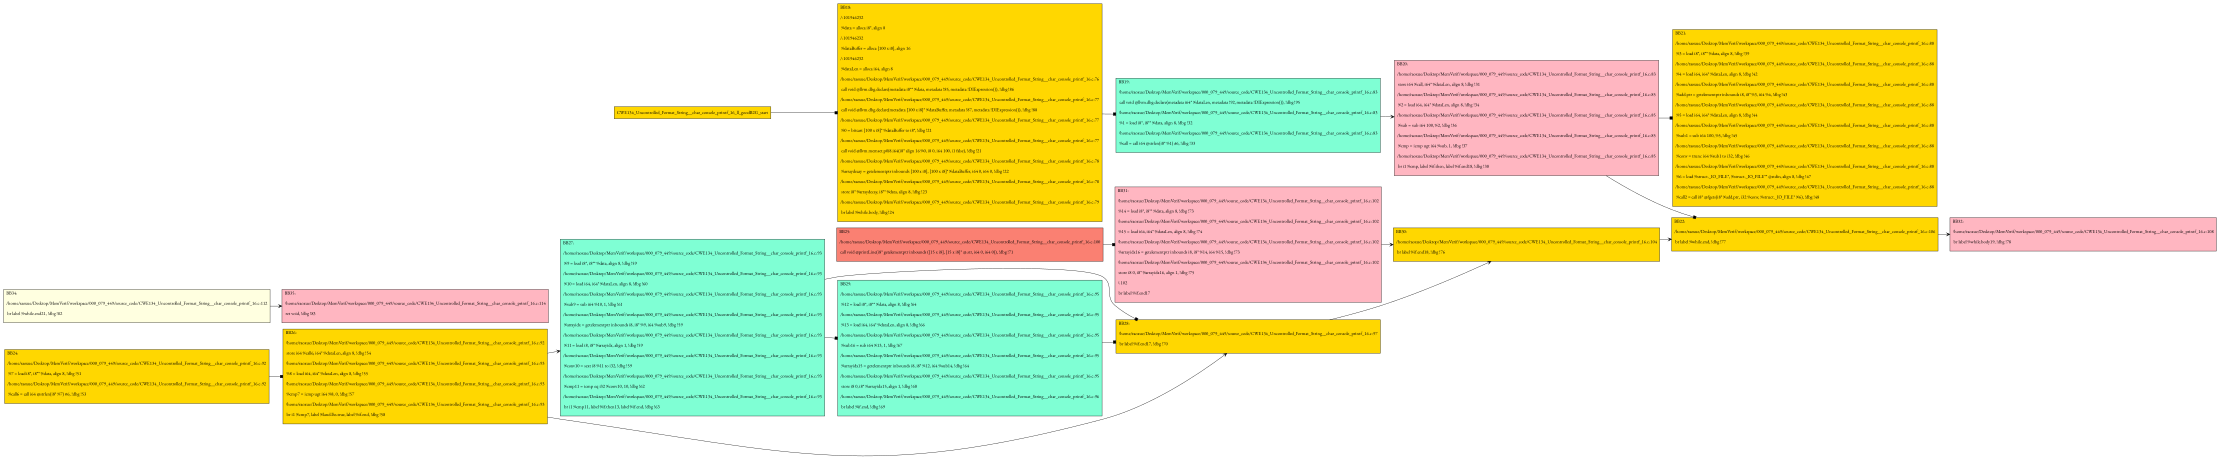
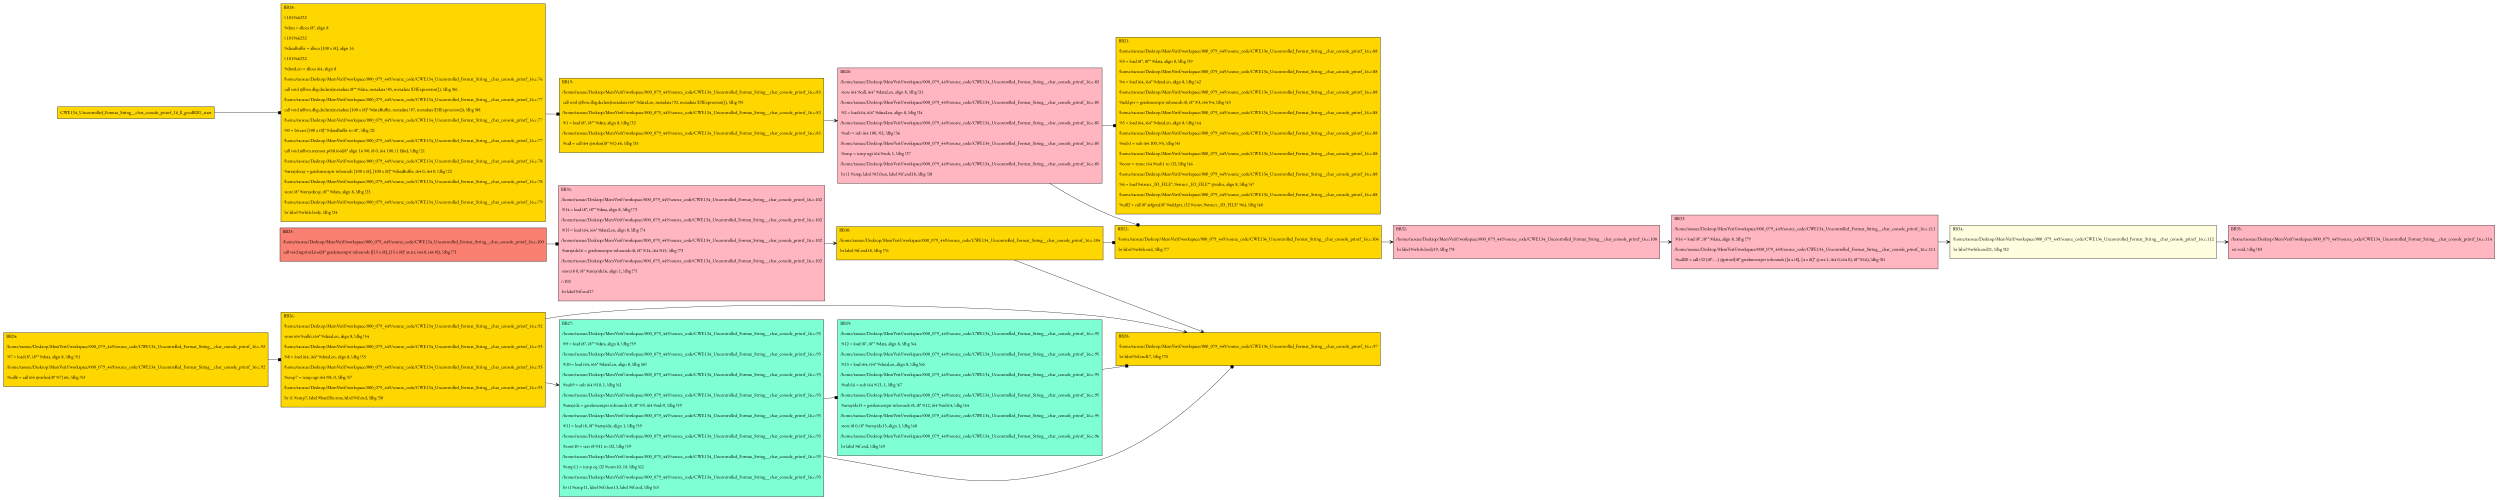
(1248, 115) -> (692, 115)
(1664, 240) -> (1107, 243)
none -> (1805, 242)
(1410, 295) -> (1107, 296)
